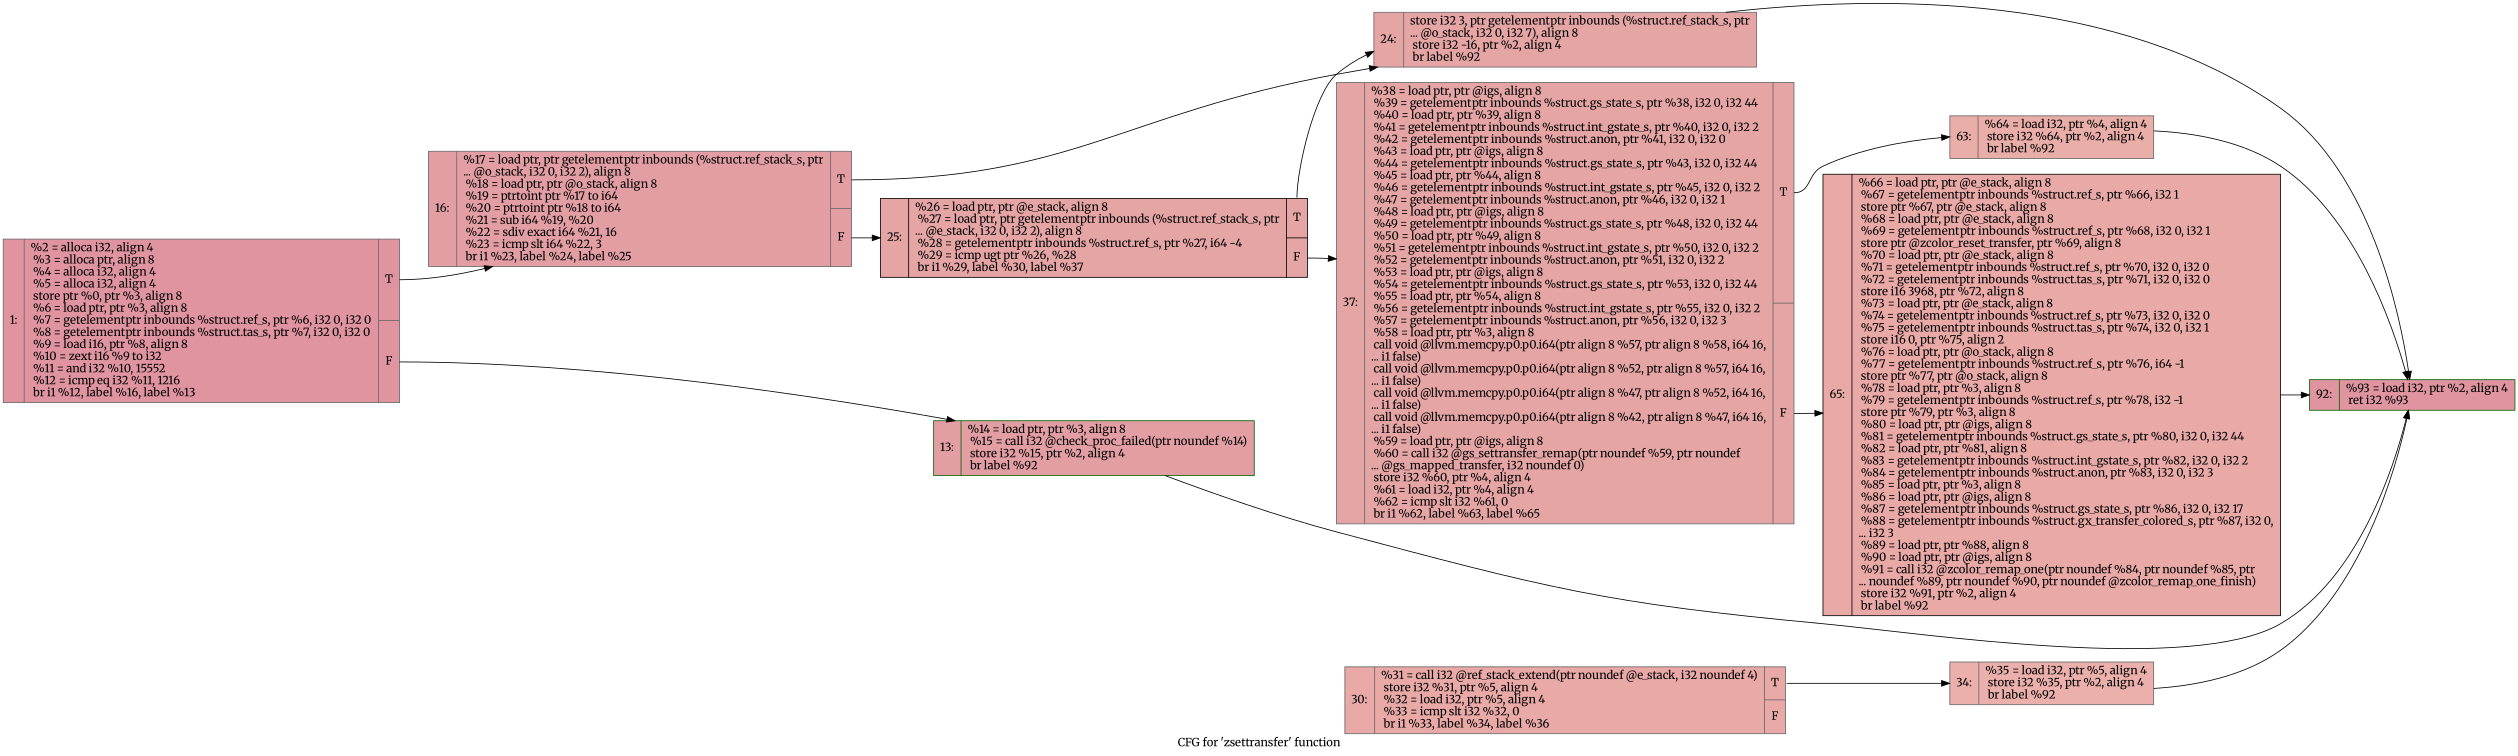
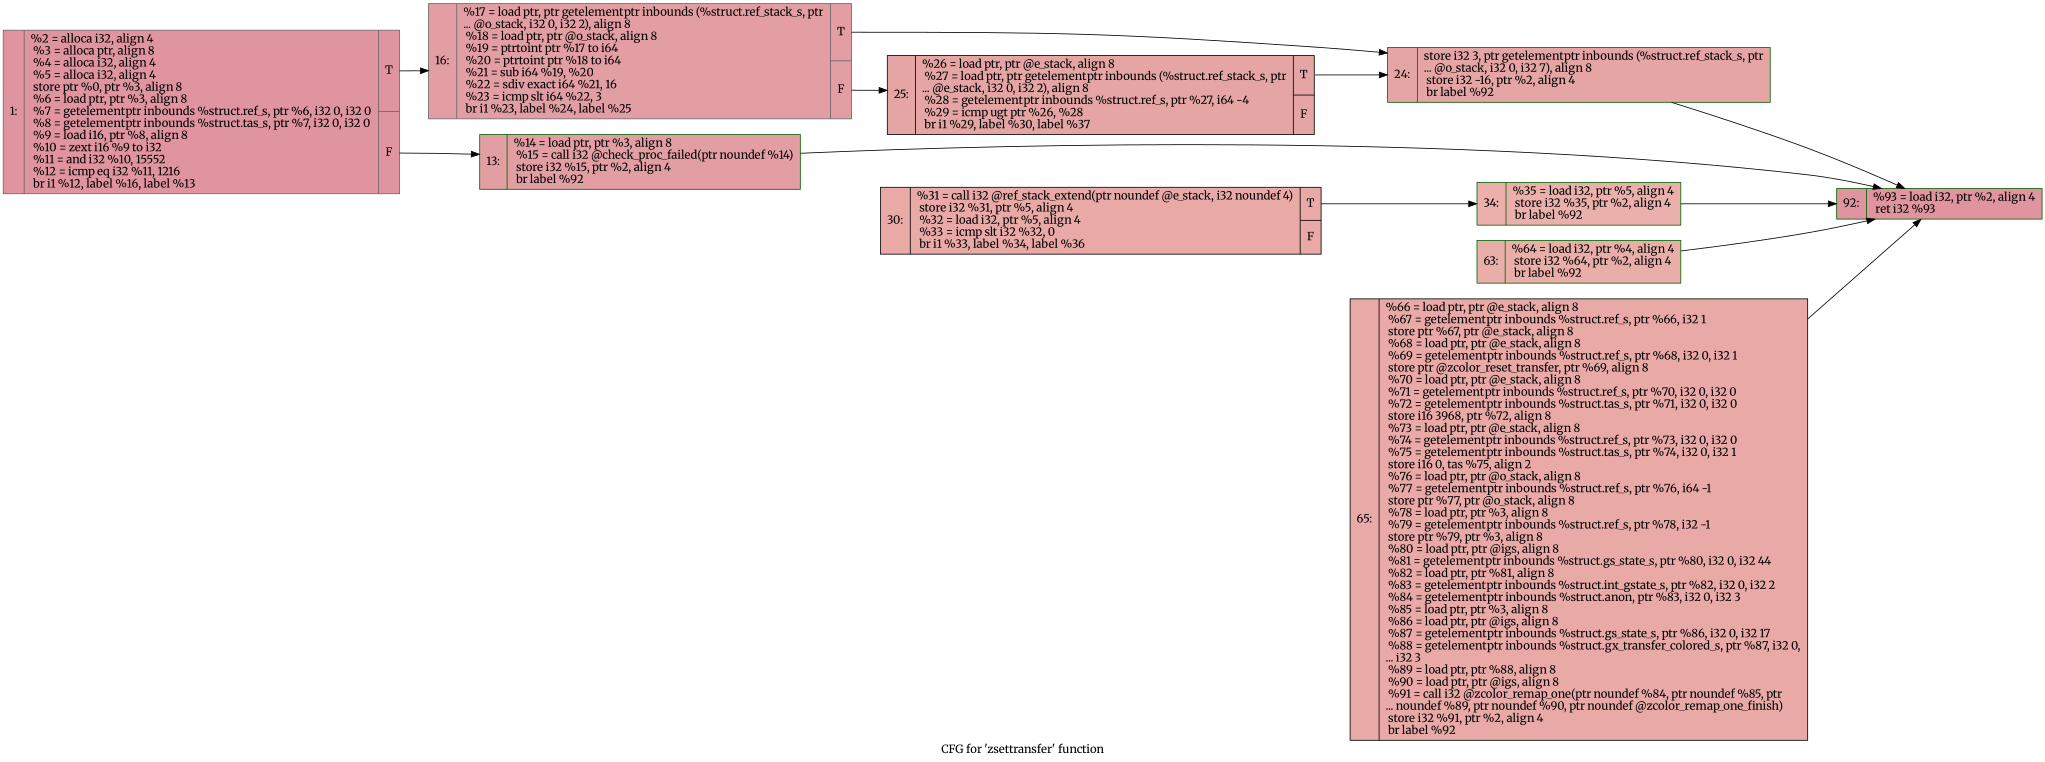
(1565, 40) -> (1579, 75)
(2052, 137) -> (1579, 262)
(1565, 303) -> none
(1931, 340) -> (1458, 465)
(2052, 683) -> (1579, 204)
(1565, 700) -> (1101, 221)
